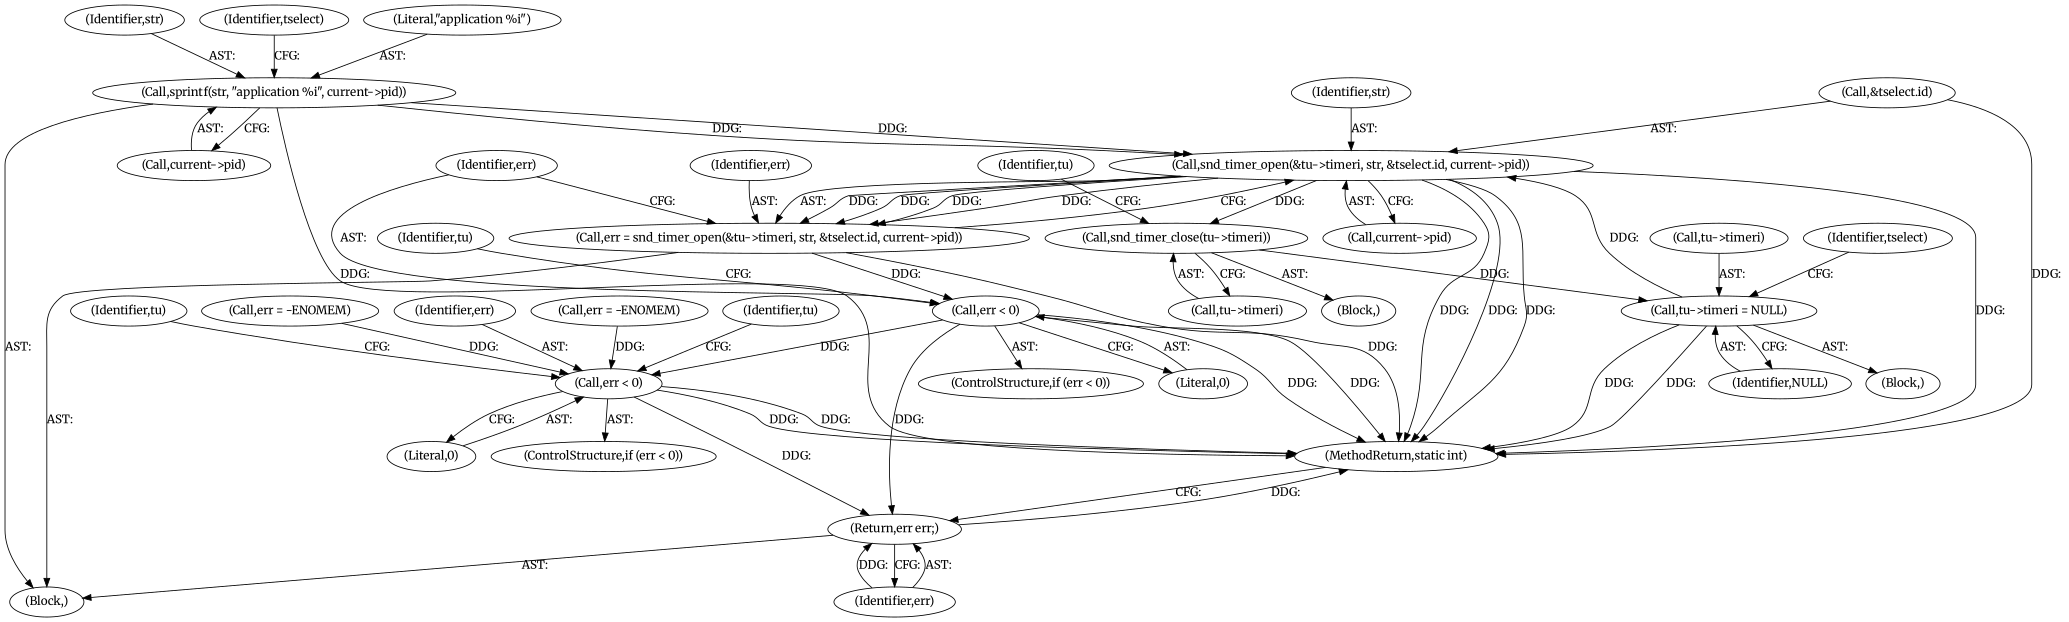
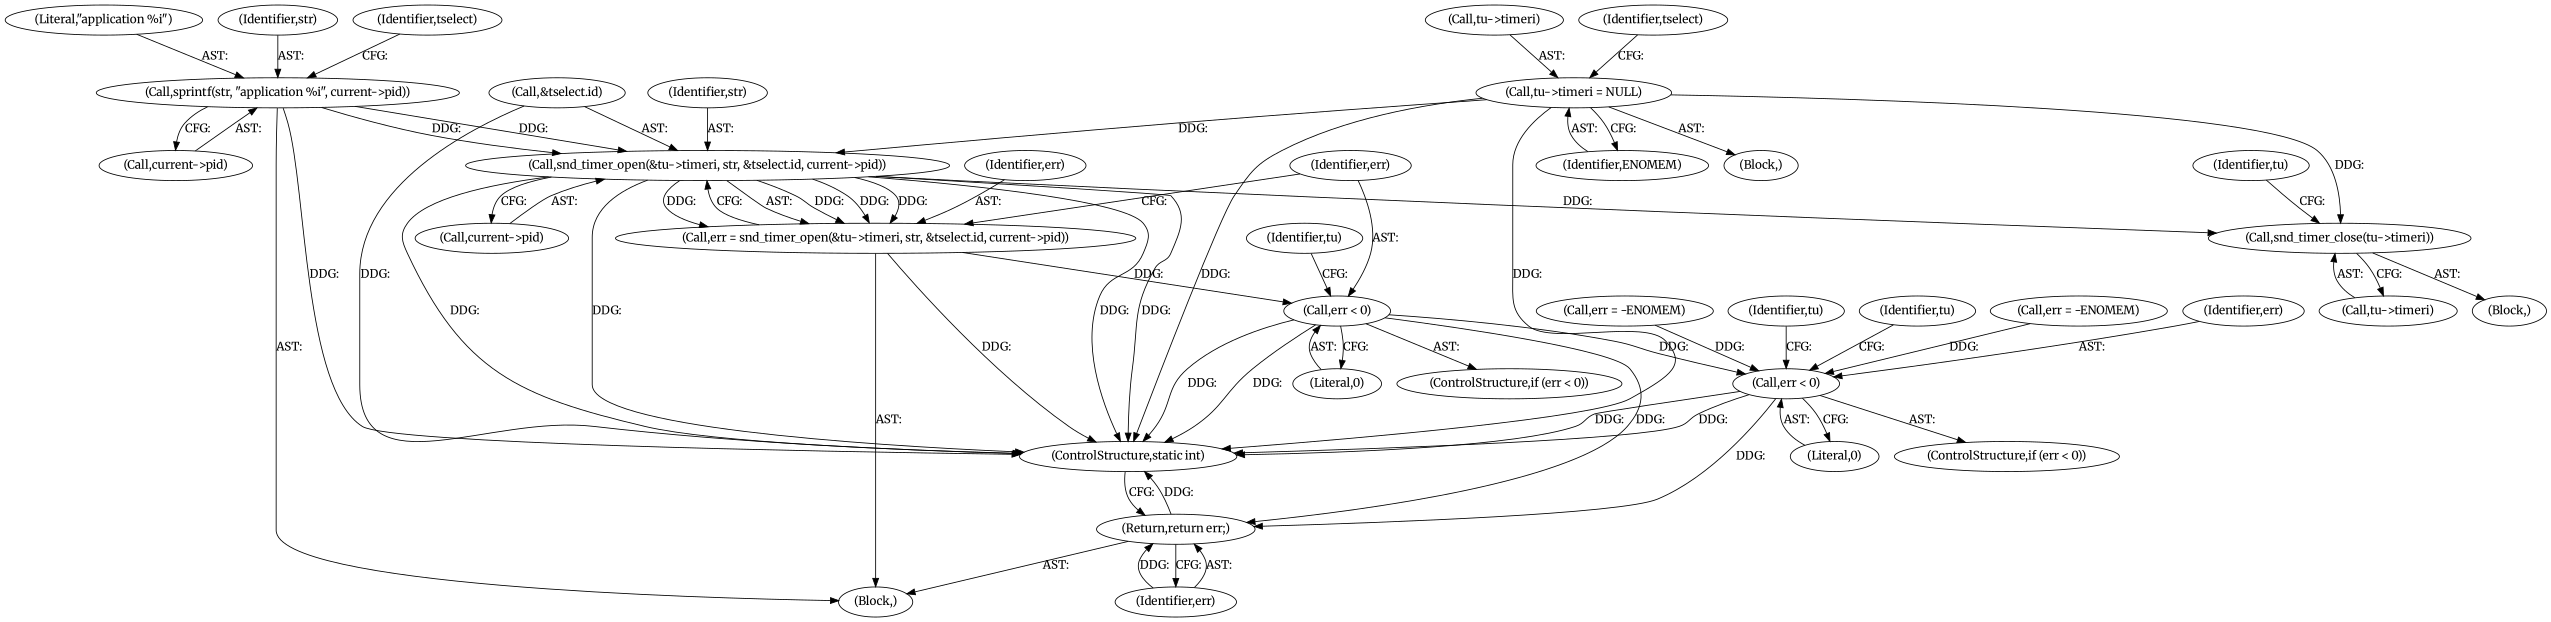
(1449, 275) -> (2031, 108)
(1780, 384) -> (1622, 166)
(1396, 457) -> (1128, 457)
(895, 529) -> (1176, 529)
